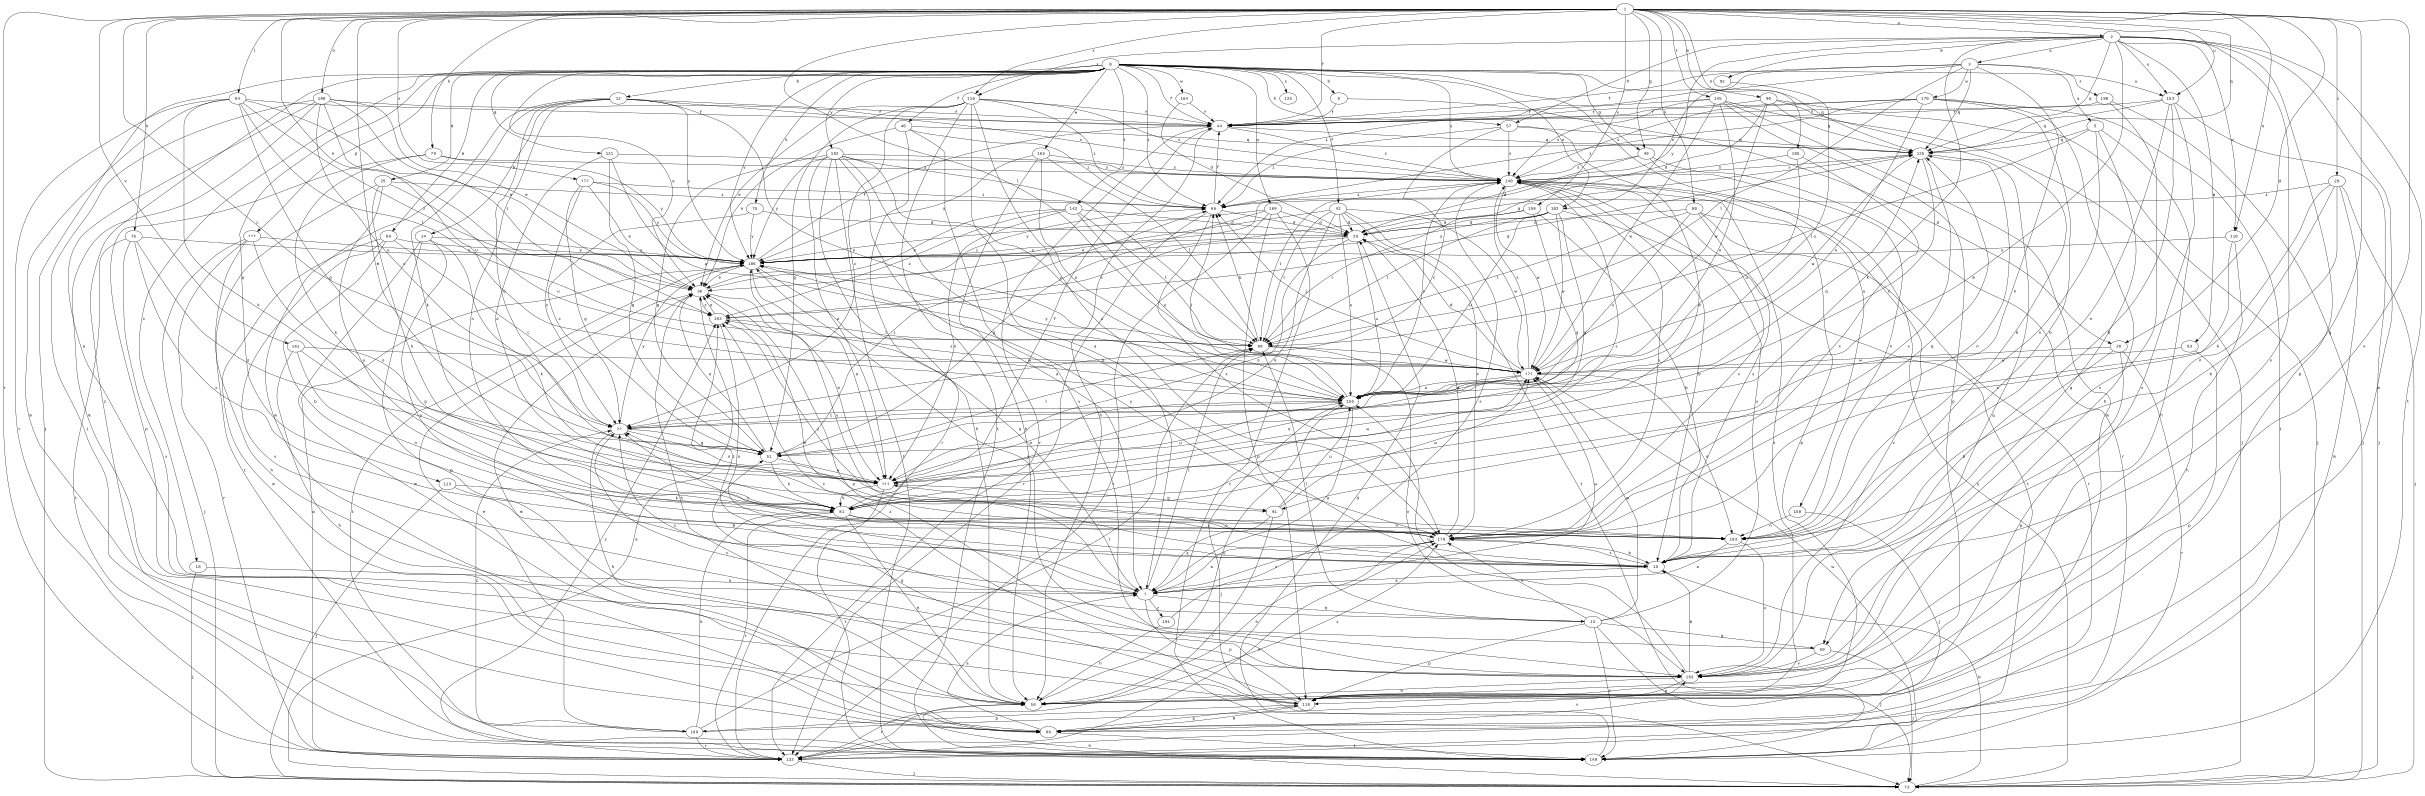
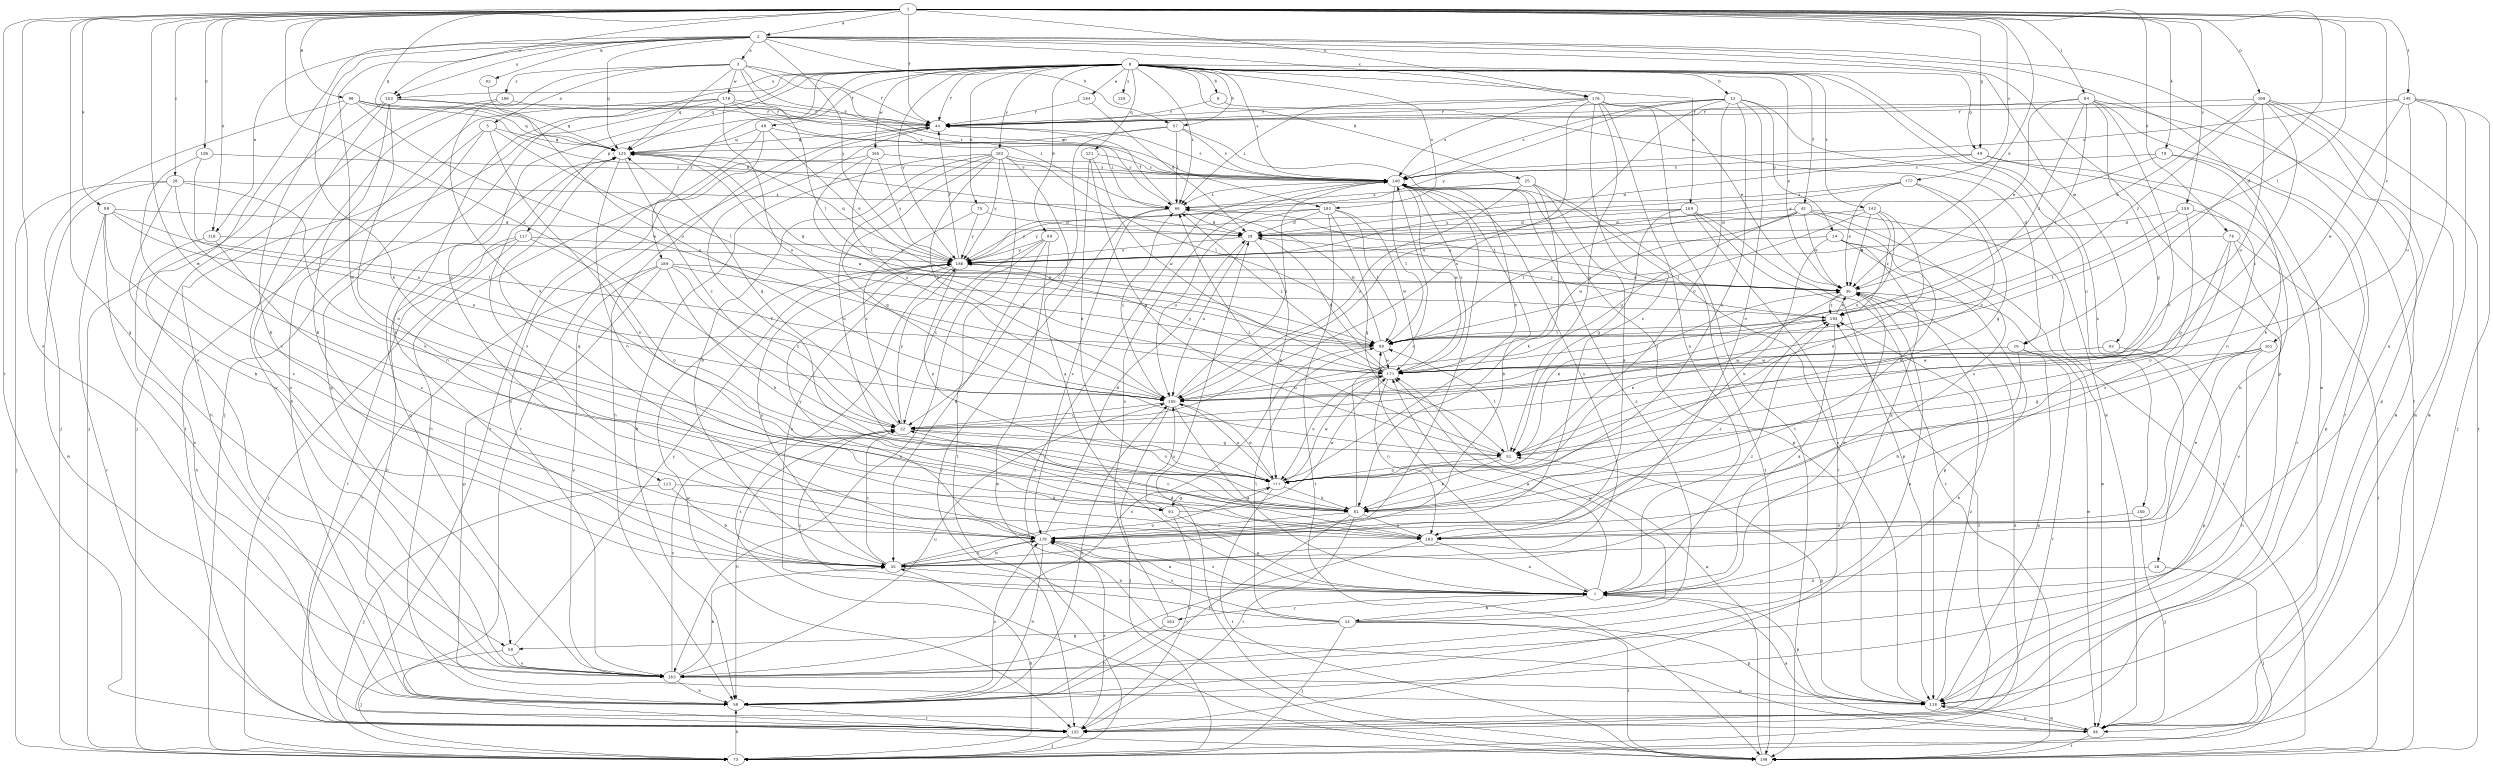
(971, 98) -> (1596, 98)
(838, 470) -> (1393, 470)
(1017, 715) -> (941, 691)
